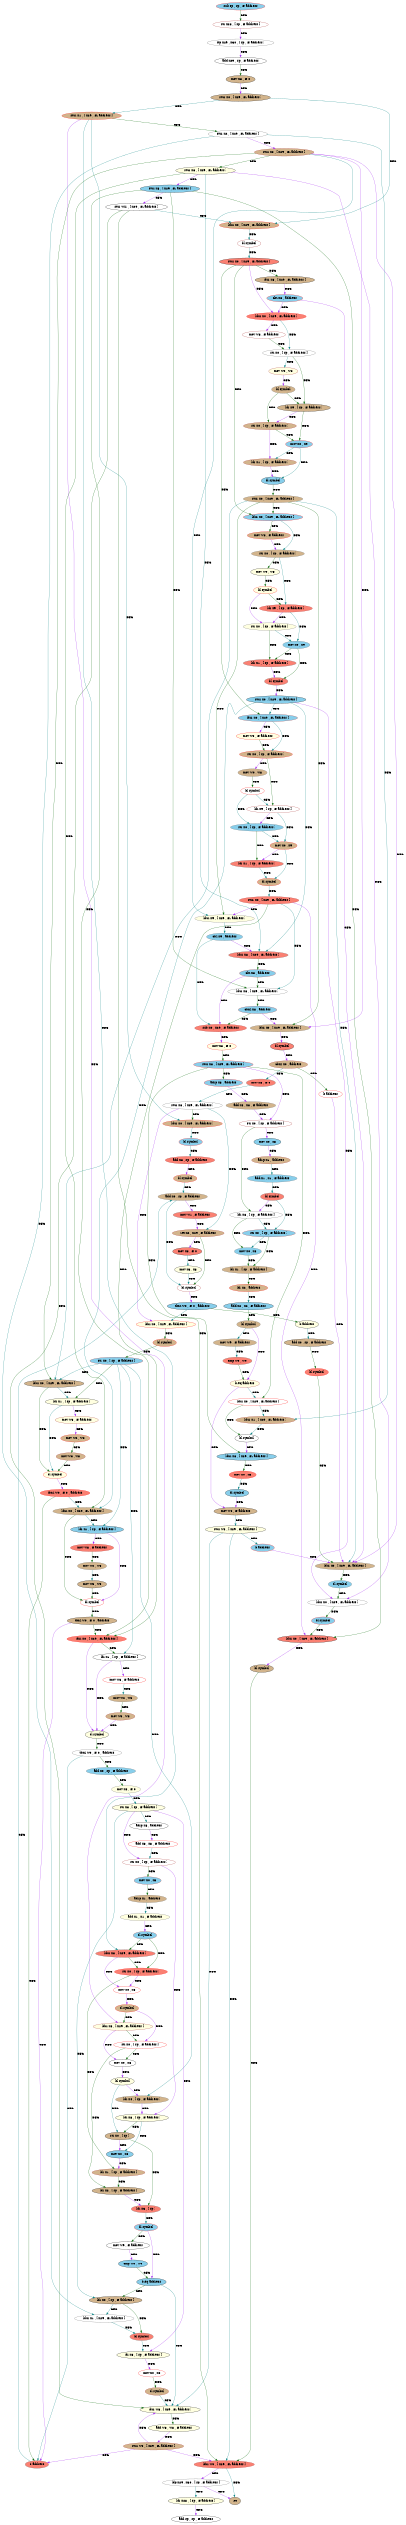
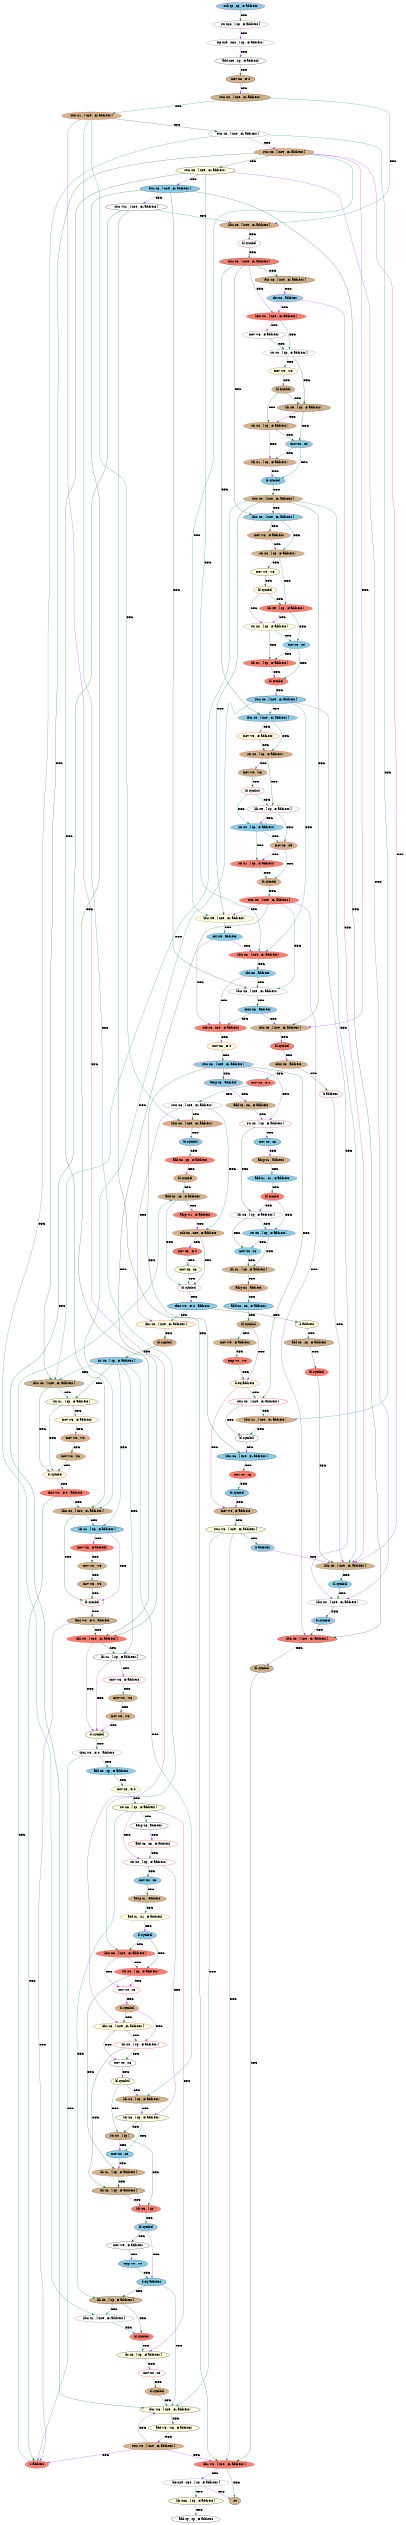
(197, 980) -> (197, 980)
(195, 1215) -> (195, 1215)
(198, 1233) -> (198, 1233)
(249, 1288) -> (249, 1288)
